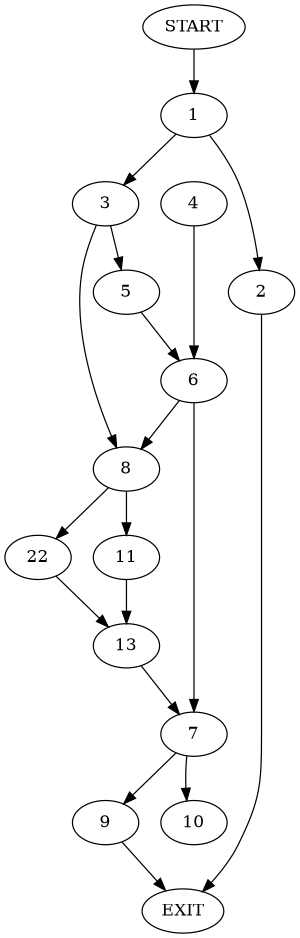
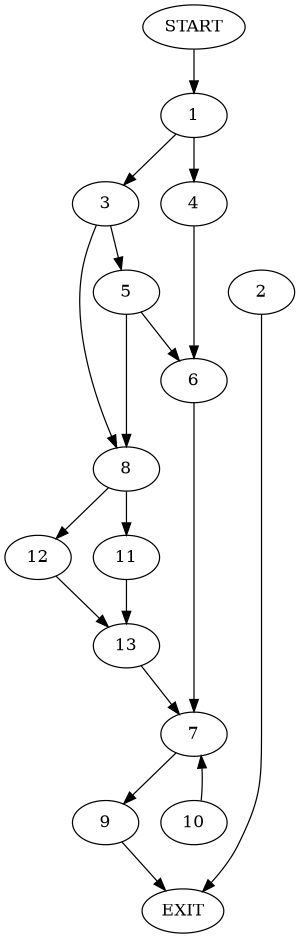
(243, 193) -> (194, 154)
(164, 420) -> (126, 374)
(38, 557) -> (38, 557)
(186, 772) -> (202, 784)
